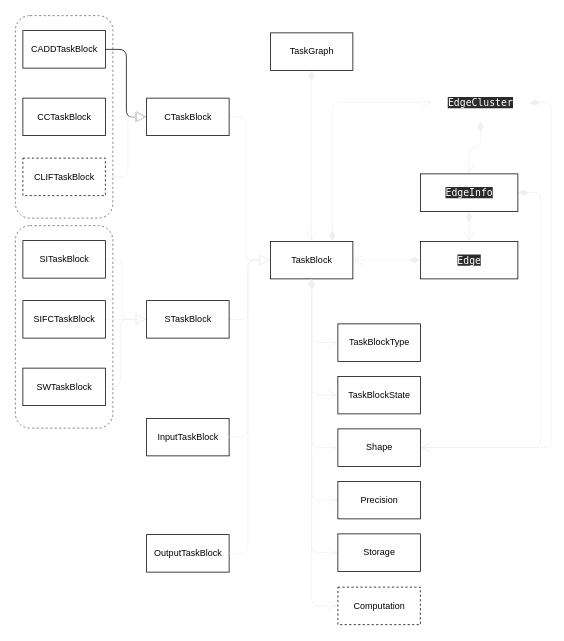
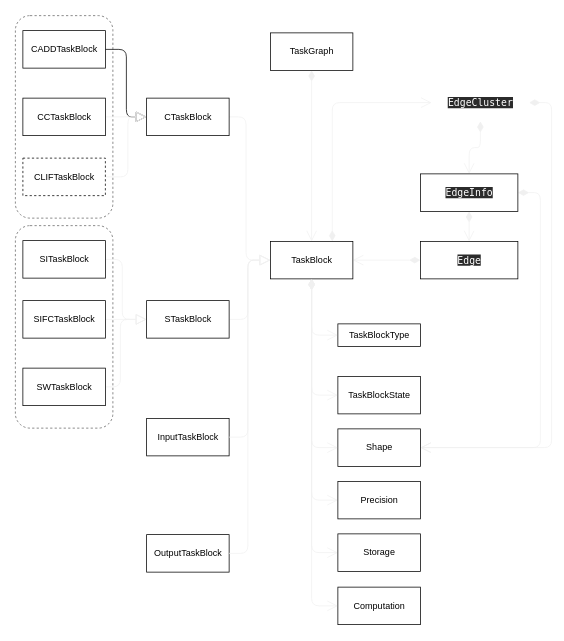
(379, 342) -> (379, 335)
(379, 606) -> (379, 606)
